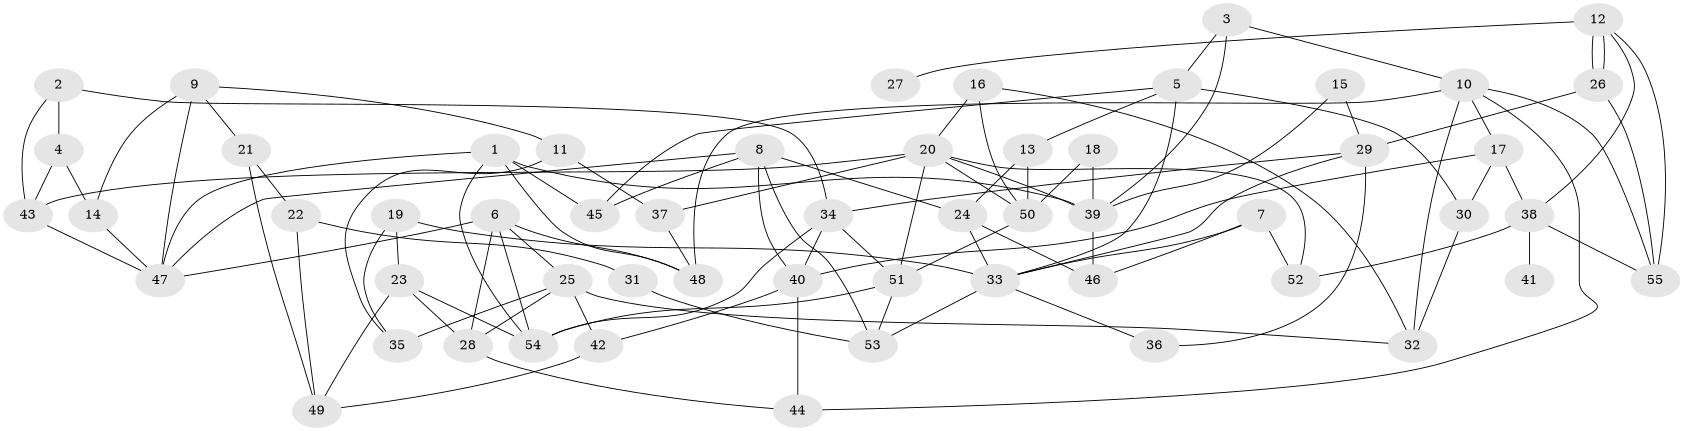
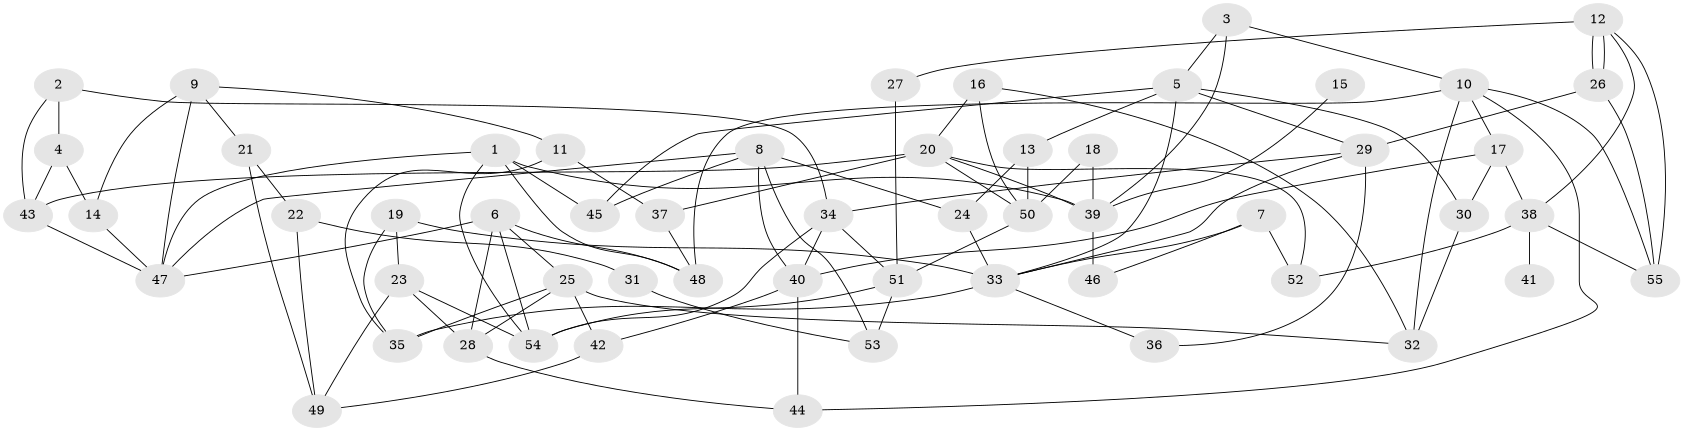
(1350, 111) -> (1271, 118)
(913, 216) -> (896, 187)
(1037, 253) -> none
(934, 313) -> (610, 307)
